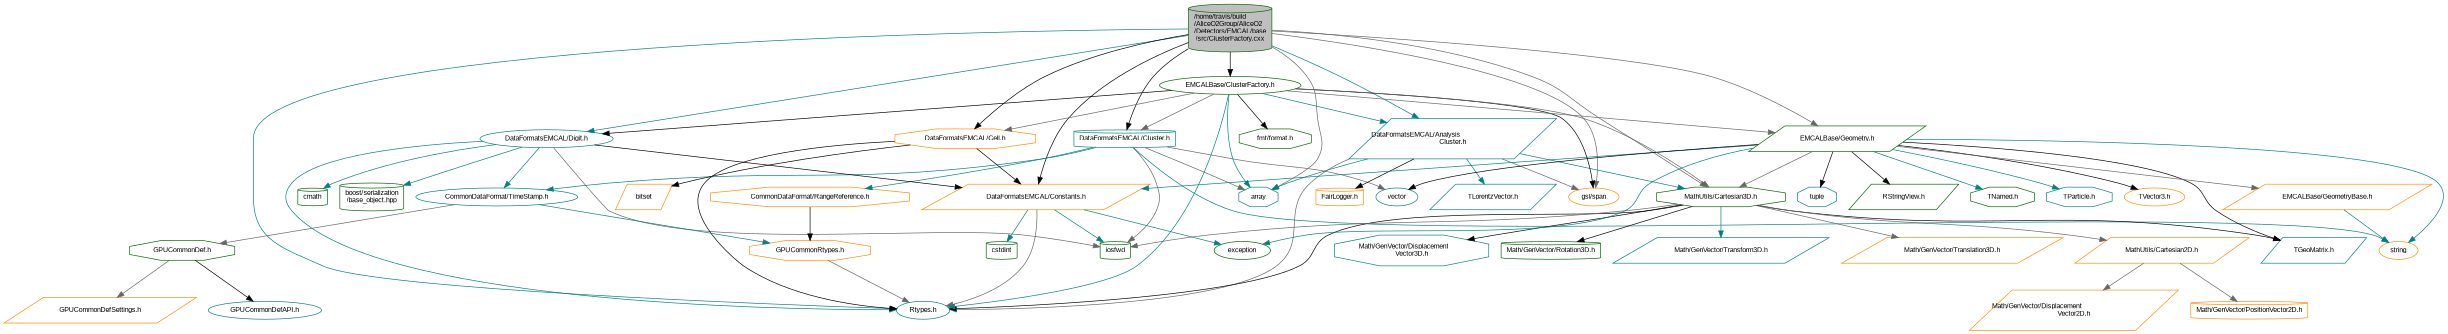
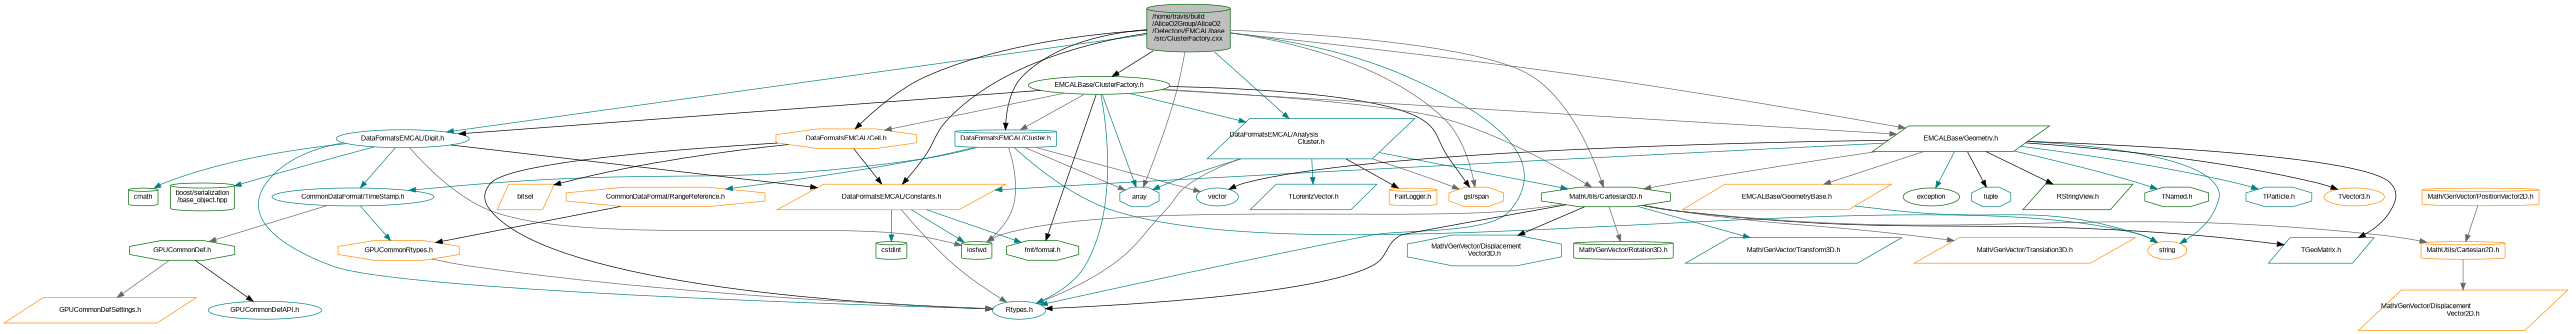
(1594, 197) -> (1476, 197)
(1643, 221) -> (1614, 221)
(1153, 227) -> (971, 225)
(2162, 250) -> (2463, 250)
(2206, 280) -> (2473, 220)
